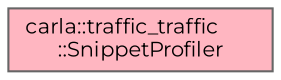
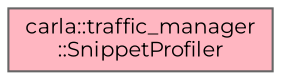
(141, 40) -> (141, 40)
